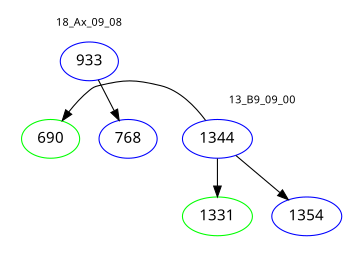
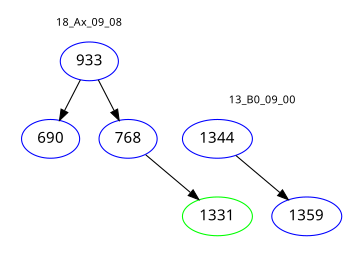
(138, 81) -> (72, 95)
(263, 101) -> (263, 101)
(51, 139) -> (51, 139)
(217, 172) -> (168, 174)
(307, 216) -> (307, 216)
